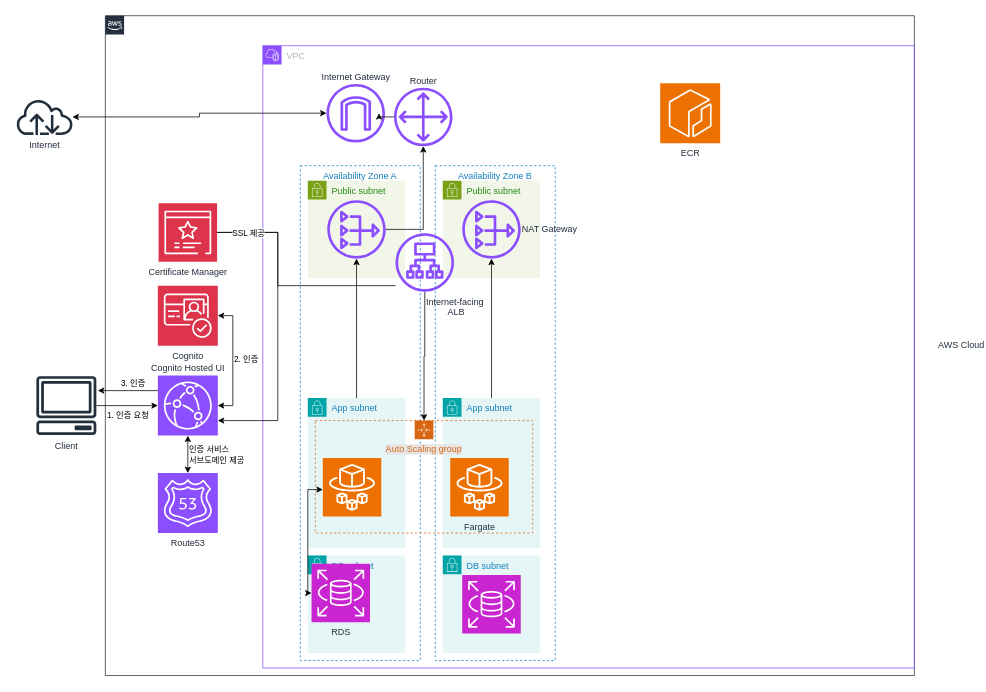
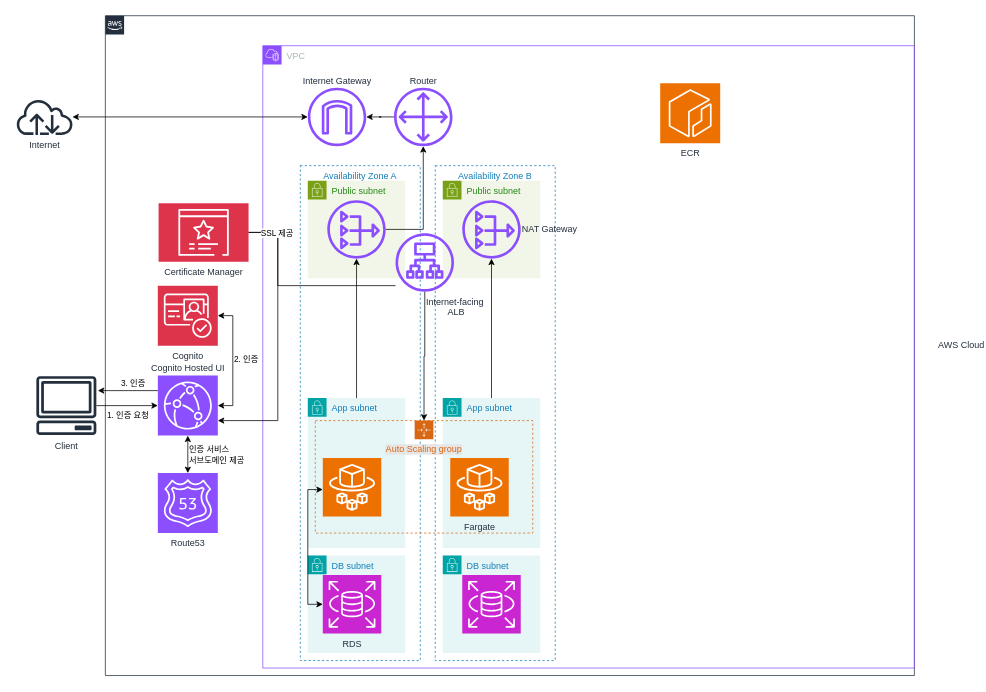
(356, 113) -> (337, 117)
(188, 232) -> (204, 232)
(341, 593) -> (352, 604)
